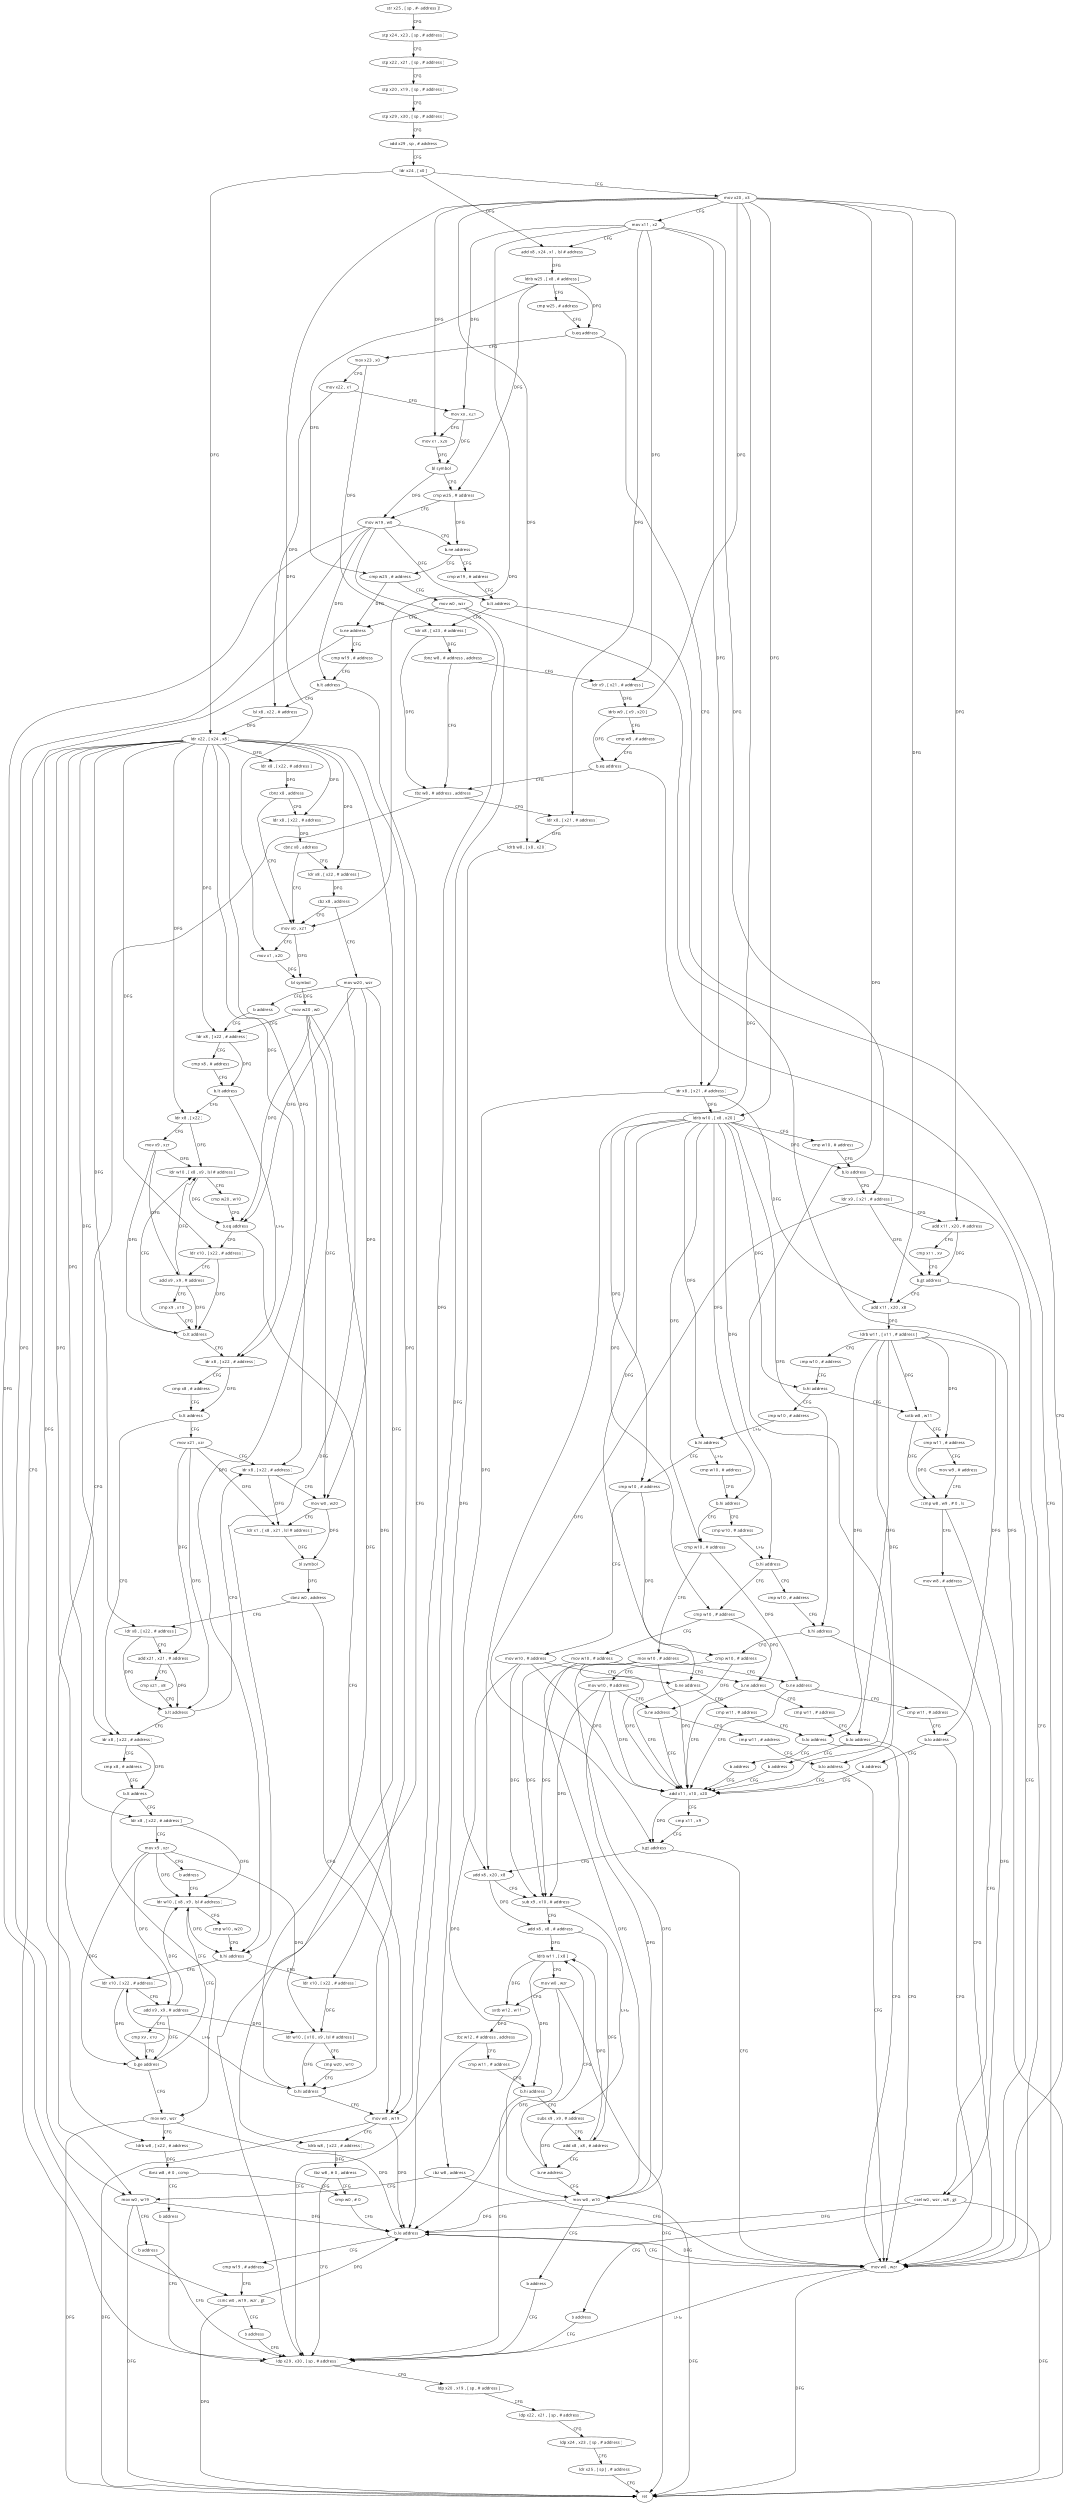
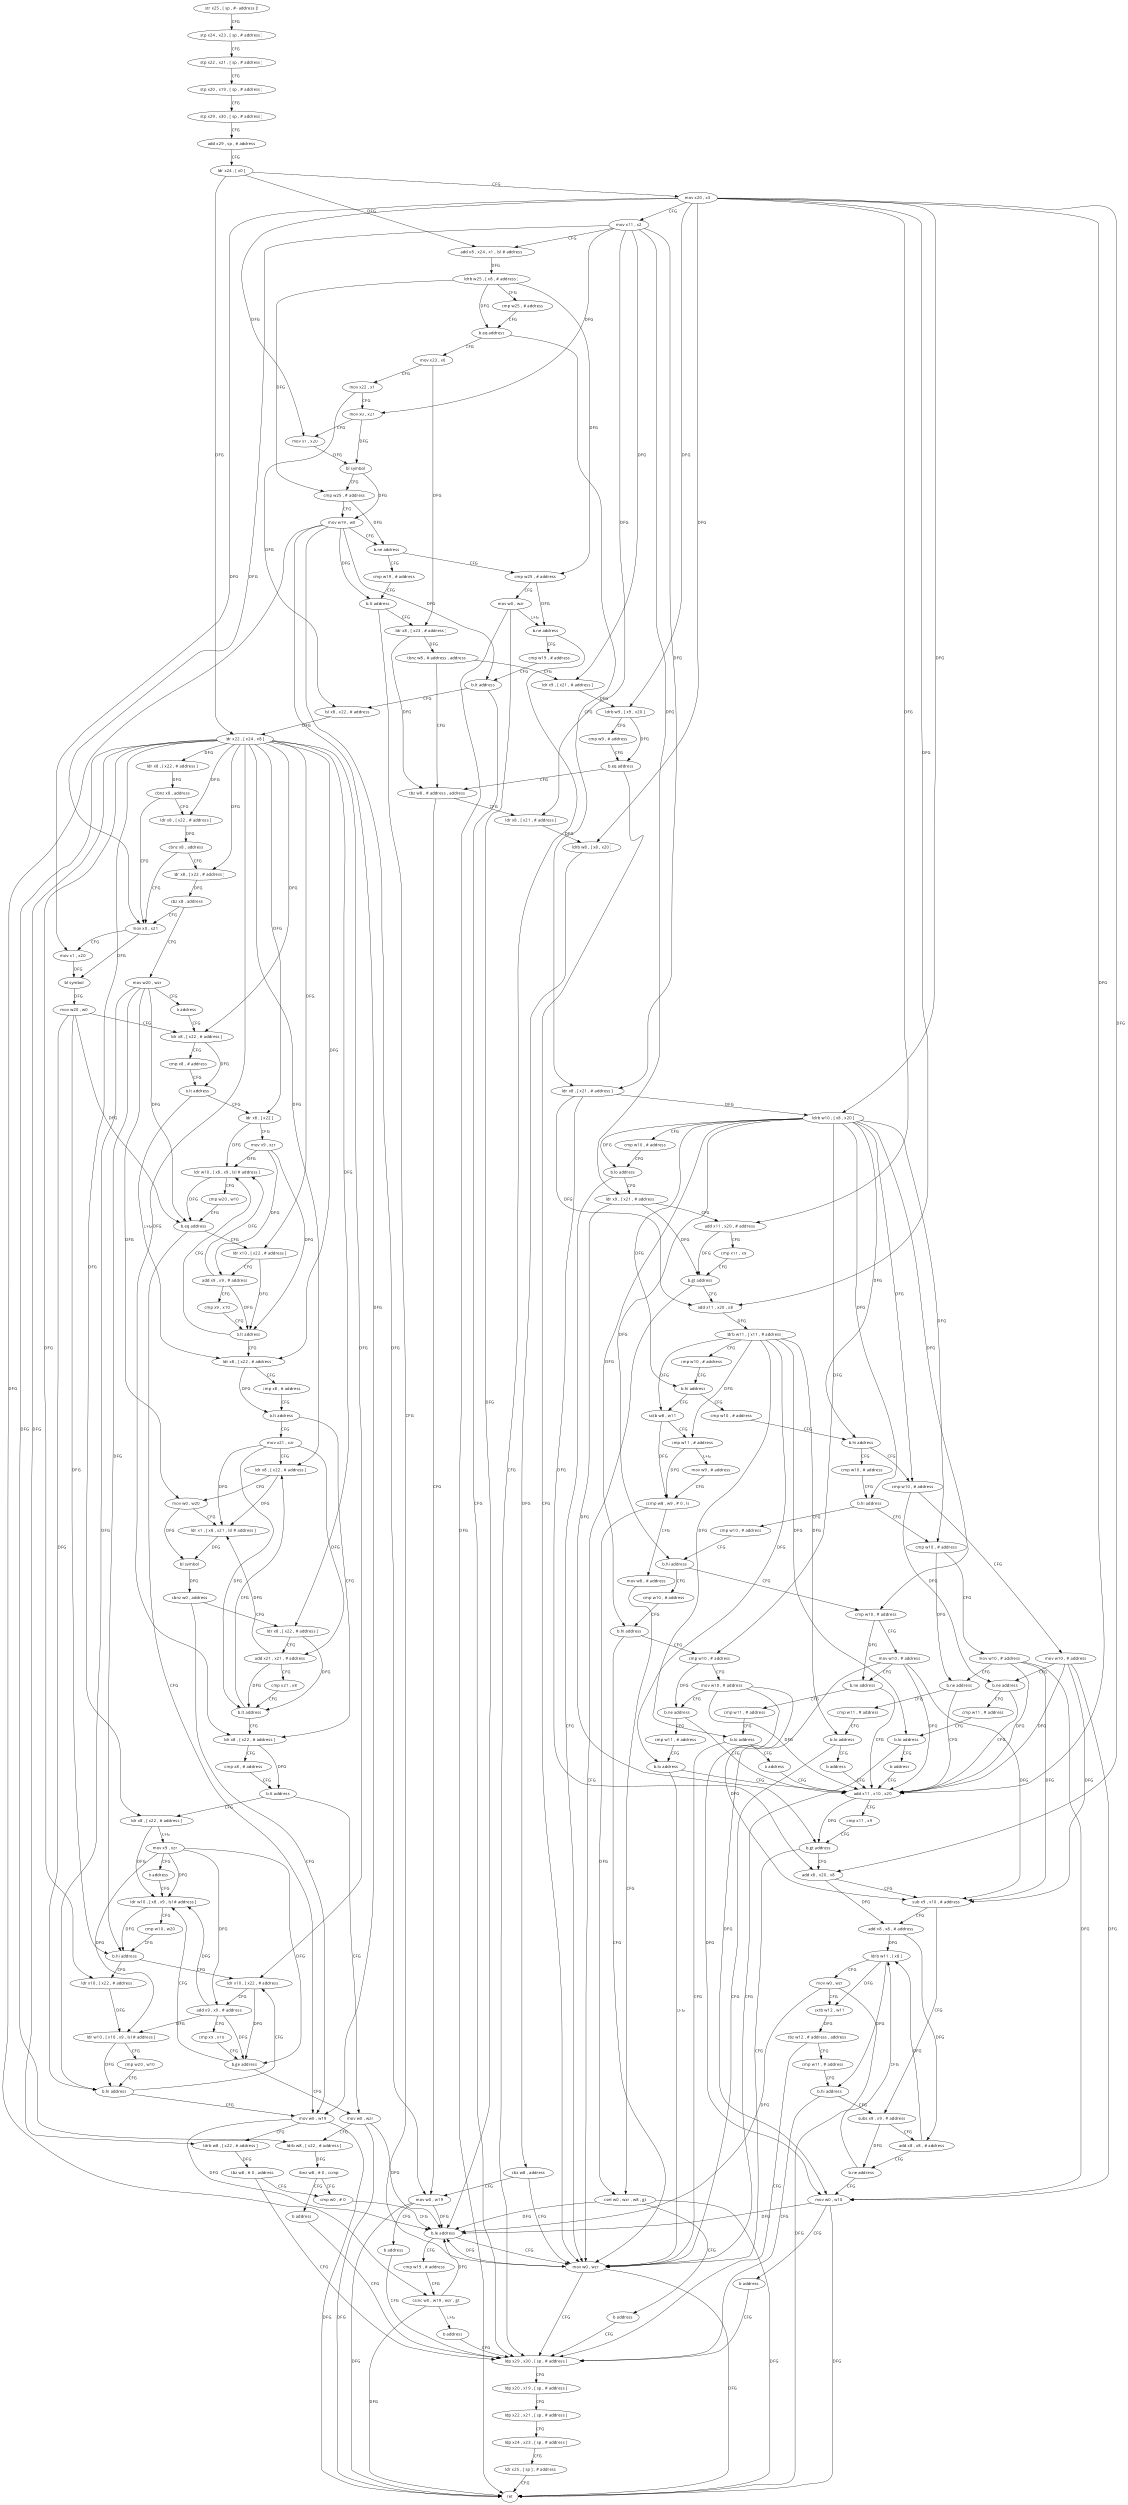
(326, 1253) -> none
none -> (252, 1598)
